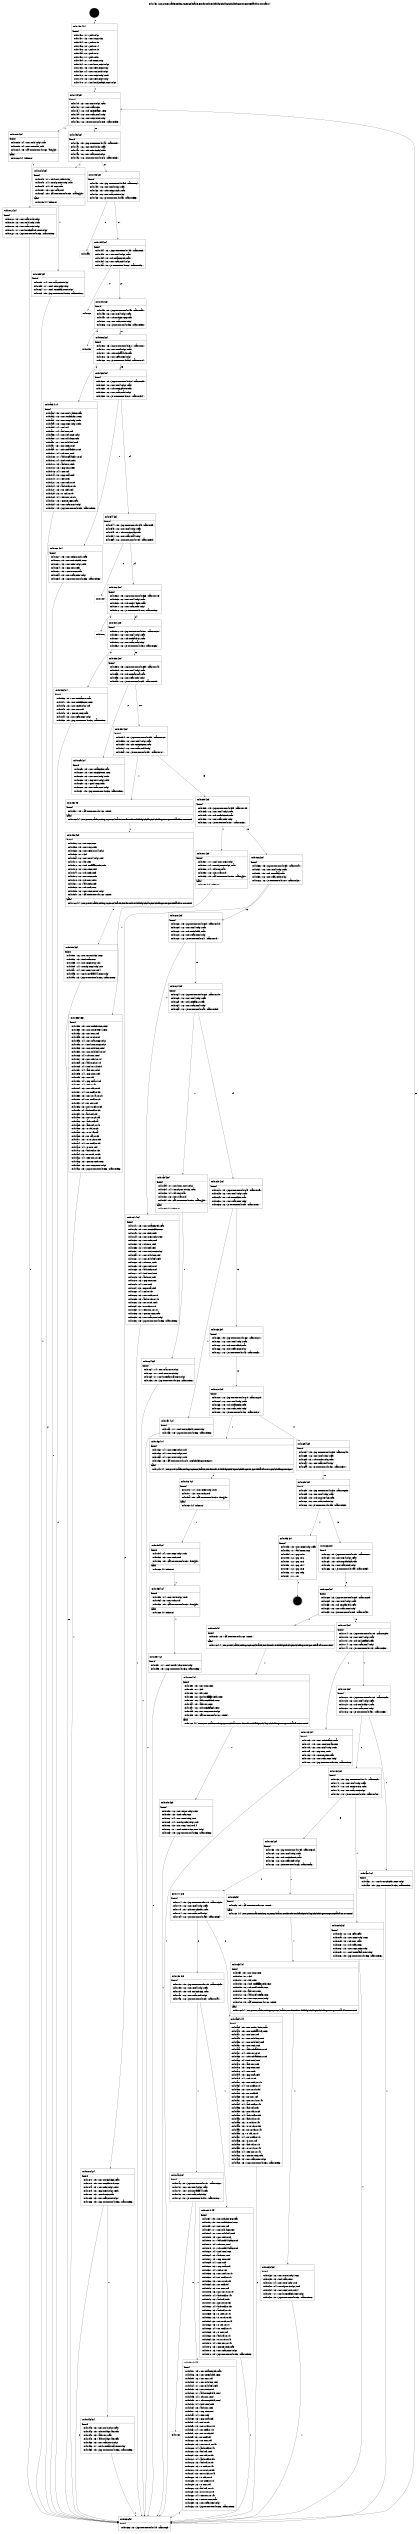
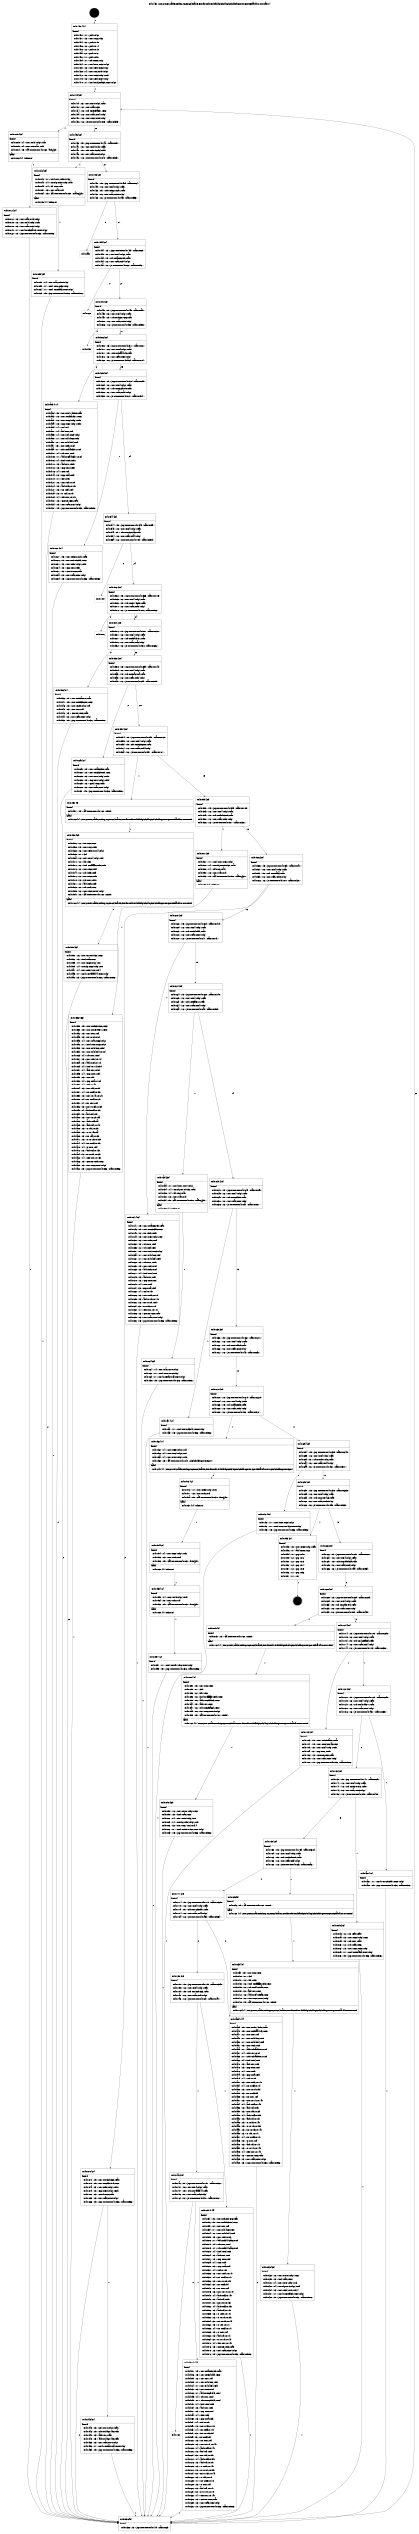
none -> (283, 1522)
none -> (62, 1675)
